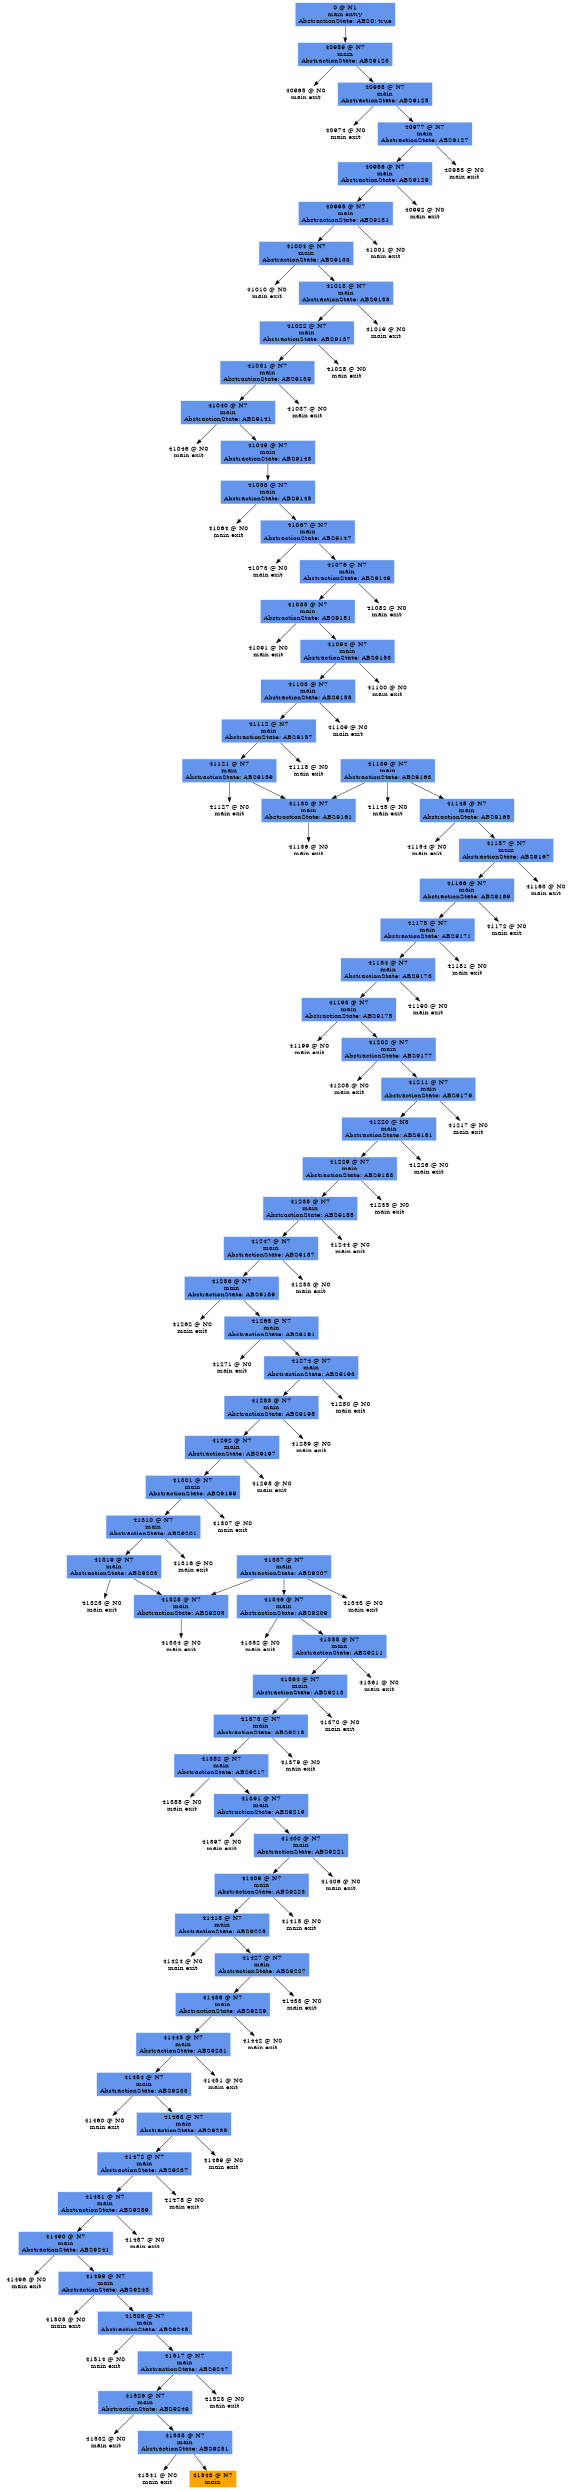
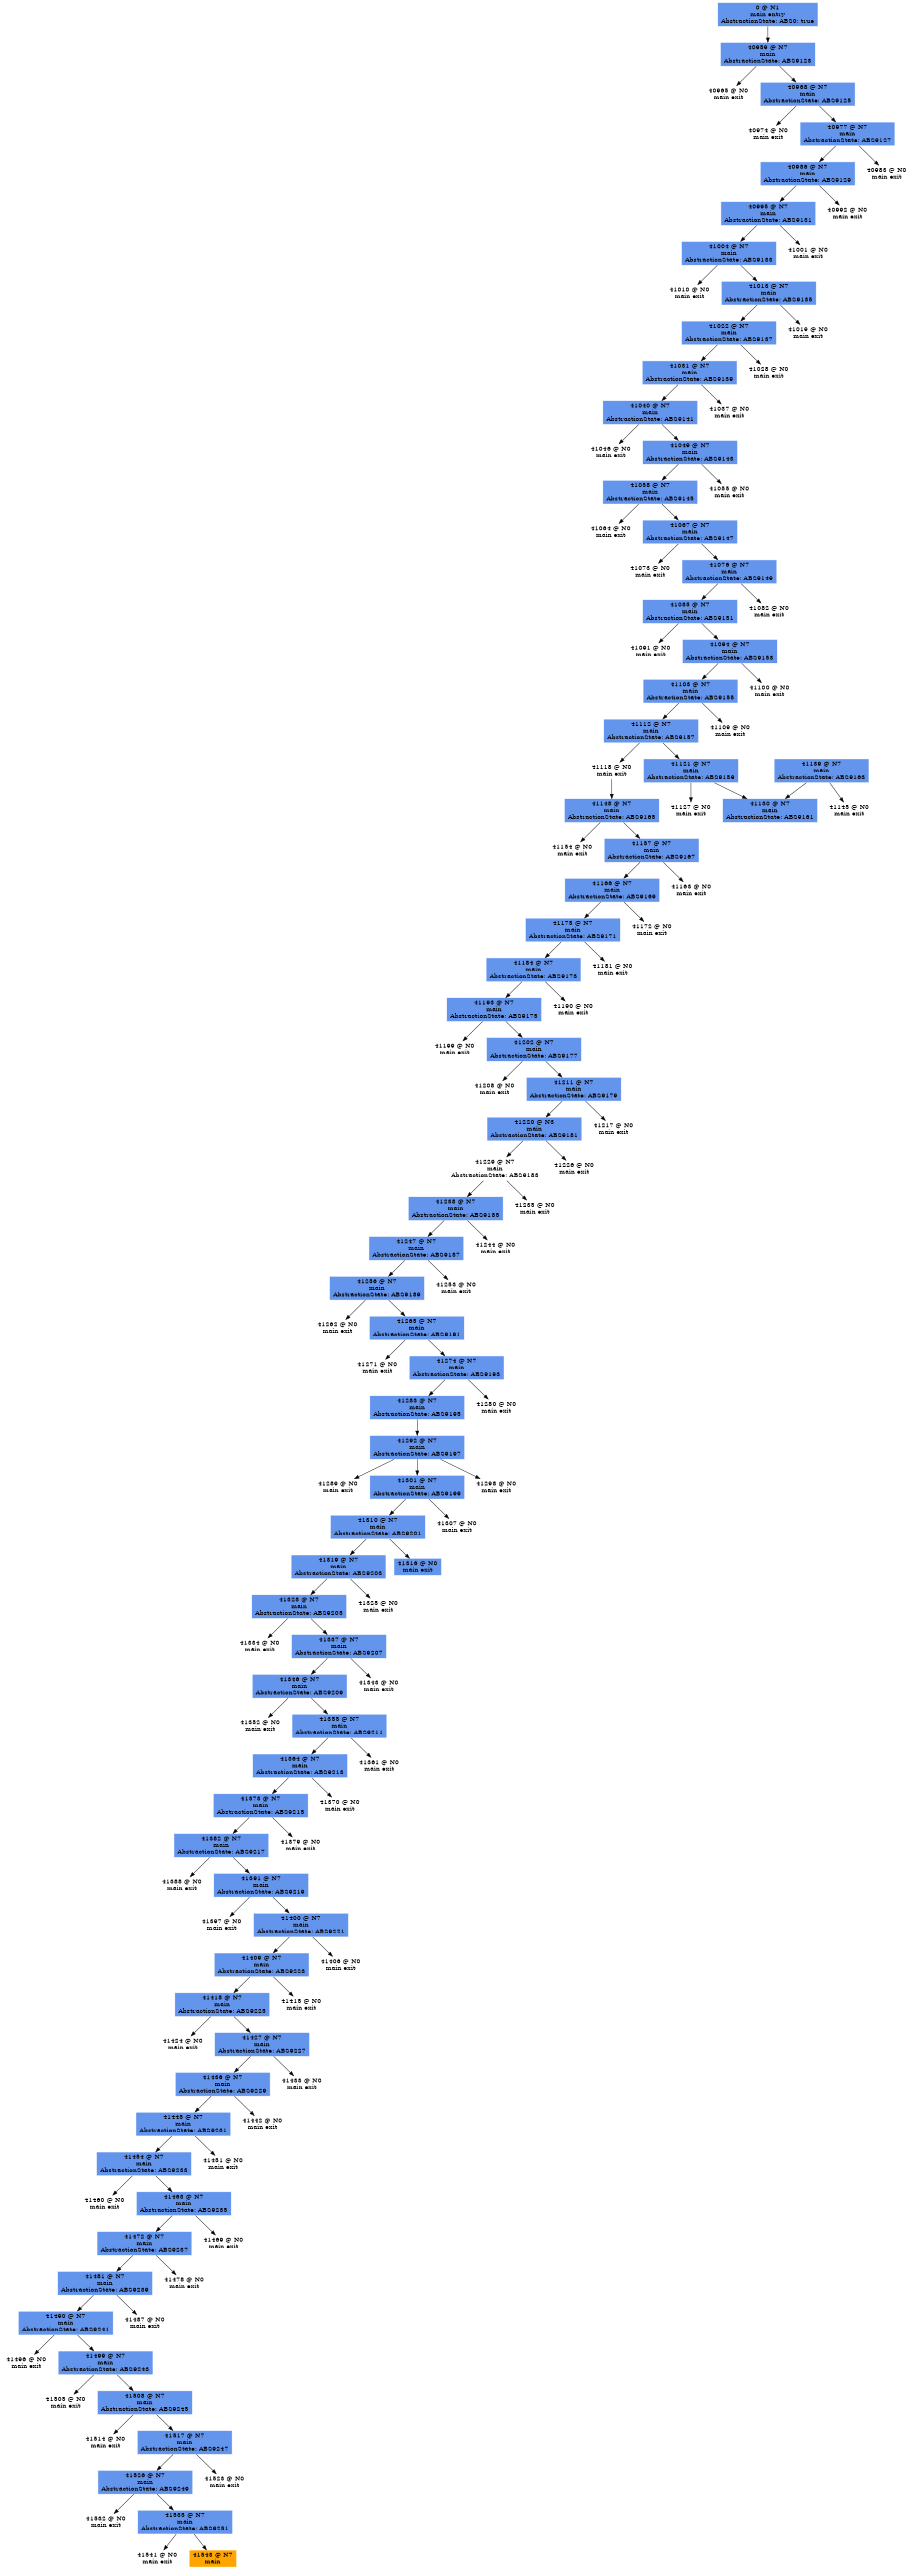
none -> (729, 492)
(425, 790) -> (612, 787)
(309, 850) -> none
(350, 1169) -> (495, 1169)
(291, 1428) -> (376, 1468)
(193, 1567) -> (418, 1567)
(235, 1586) -> (317, 1625)
